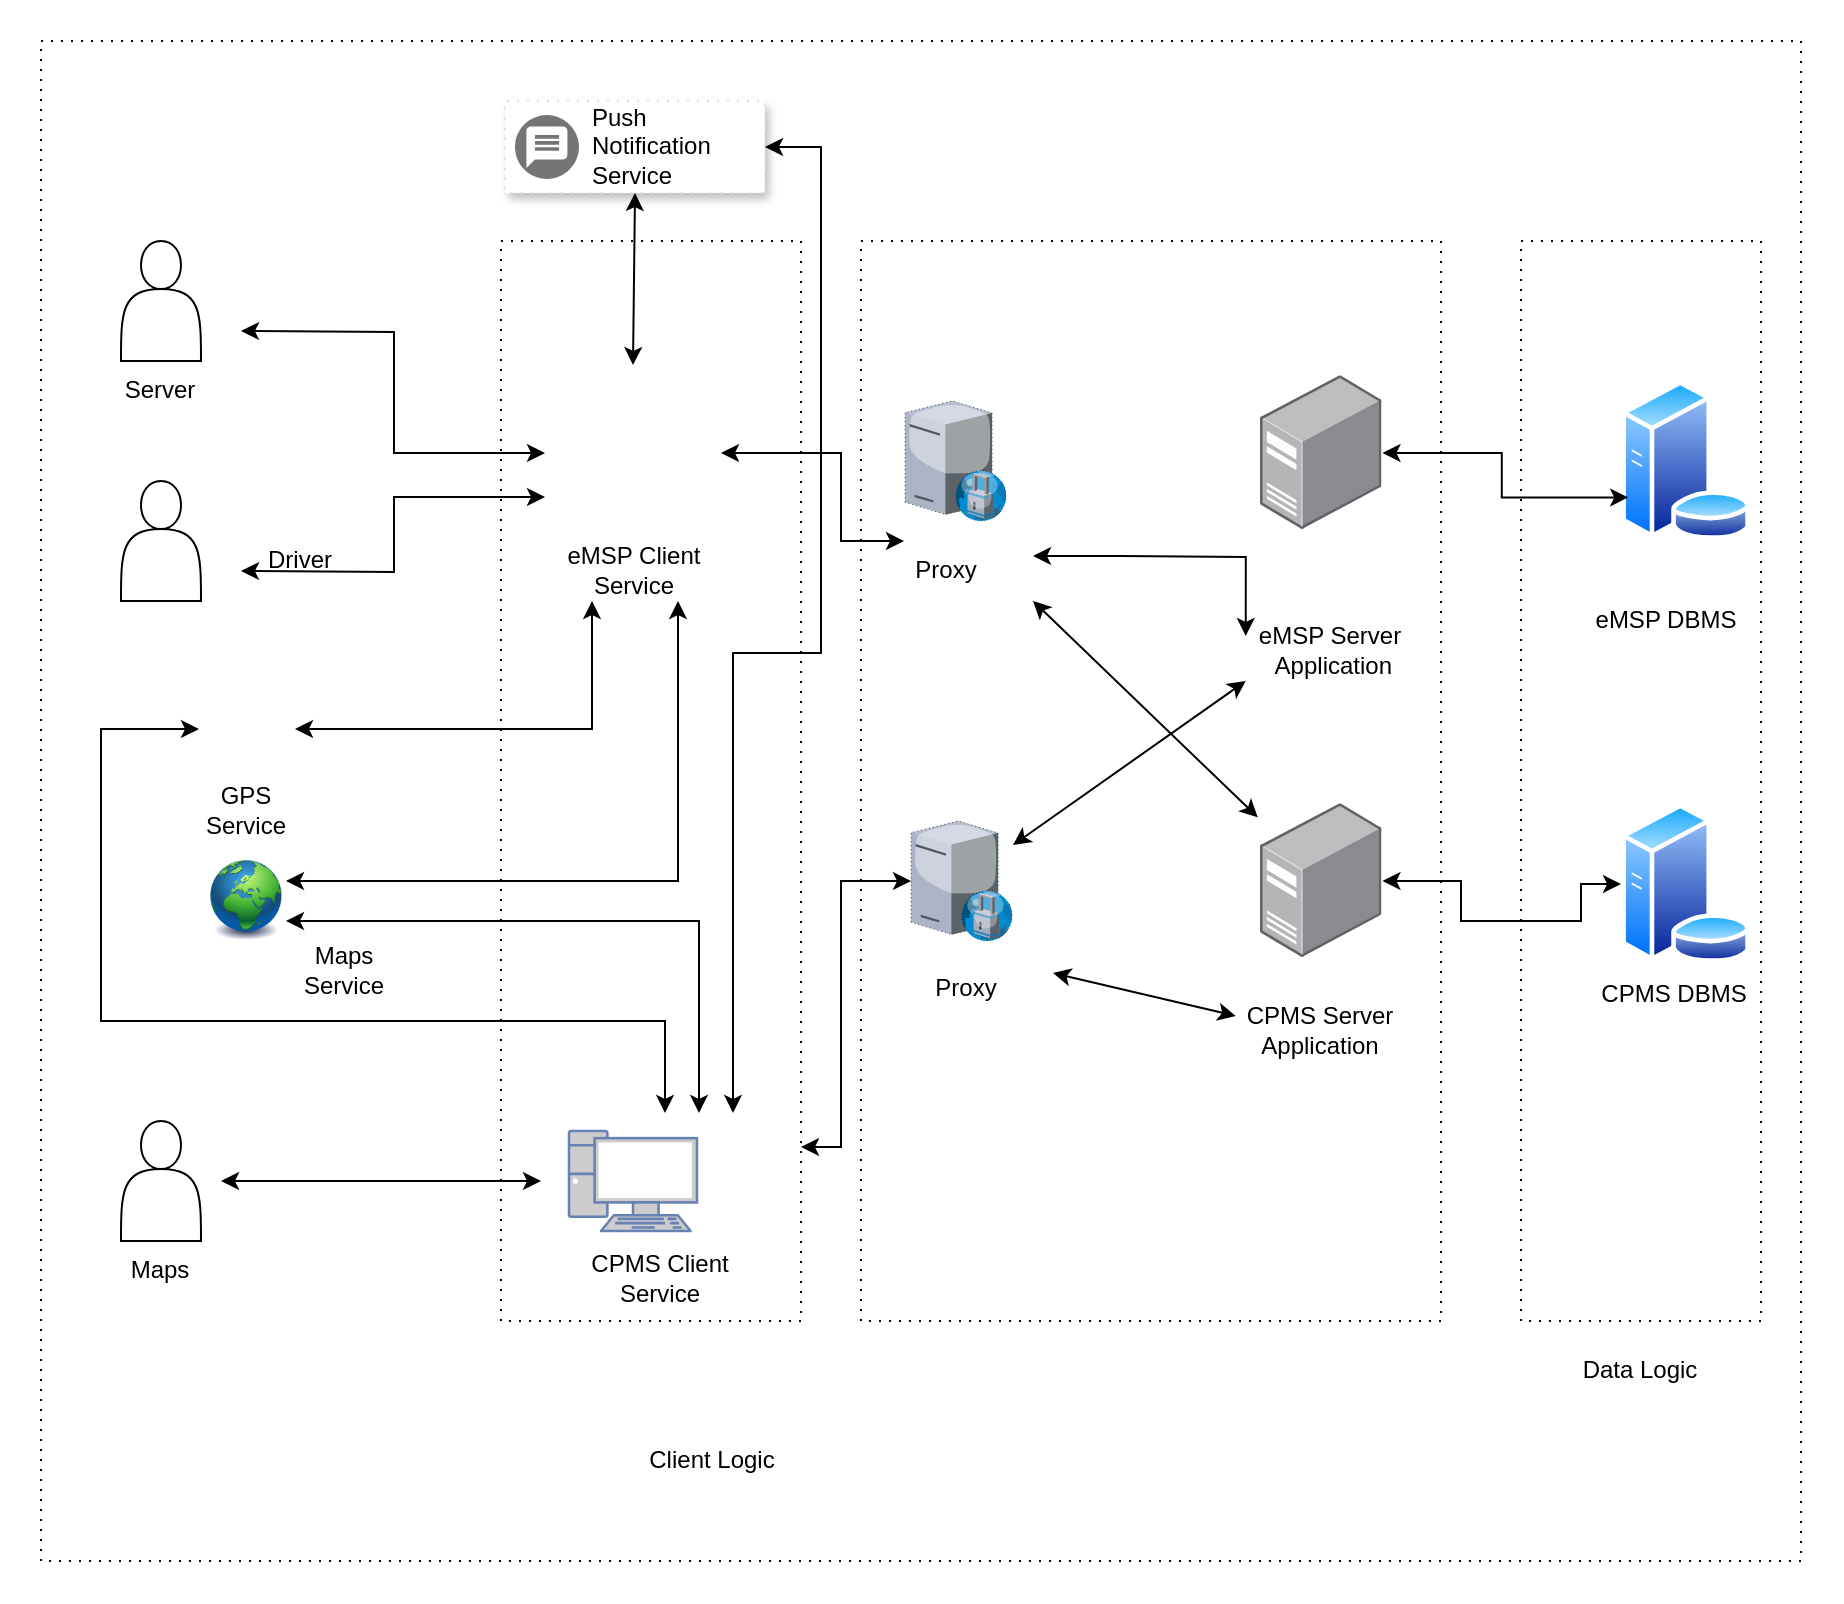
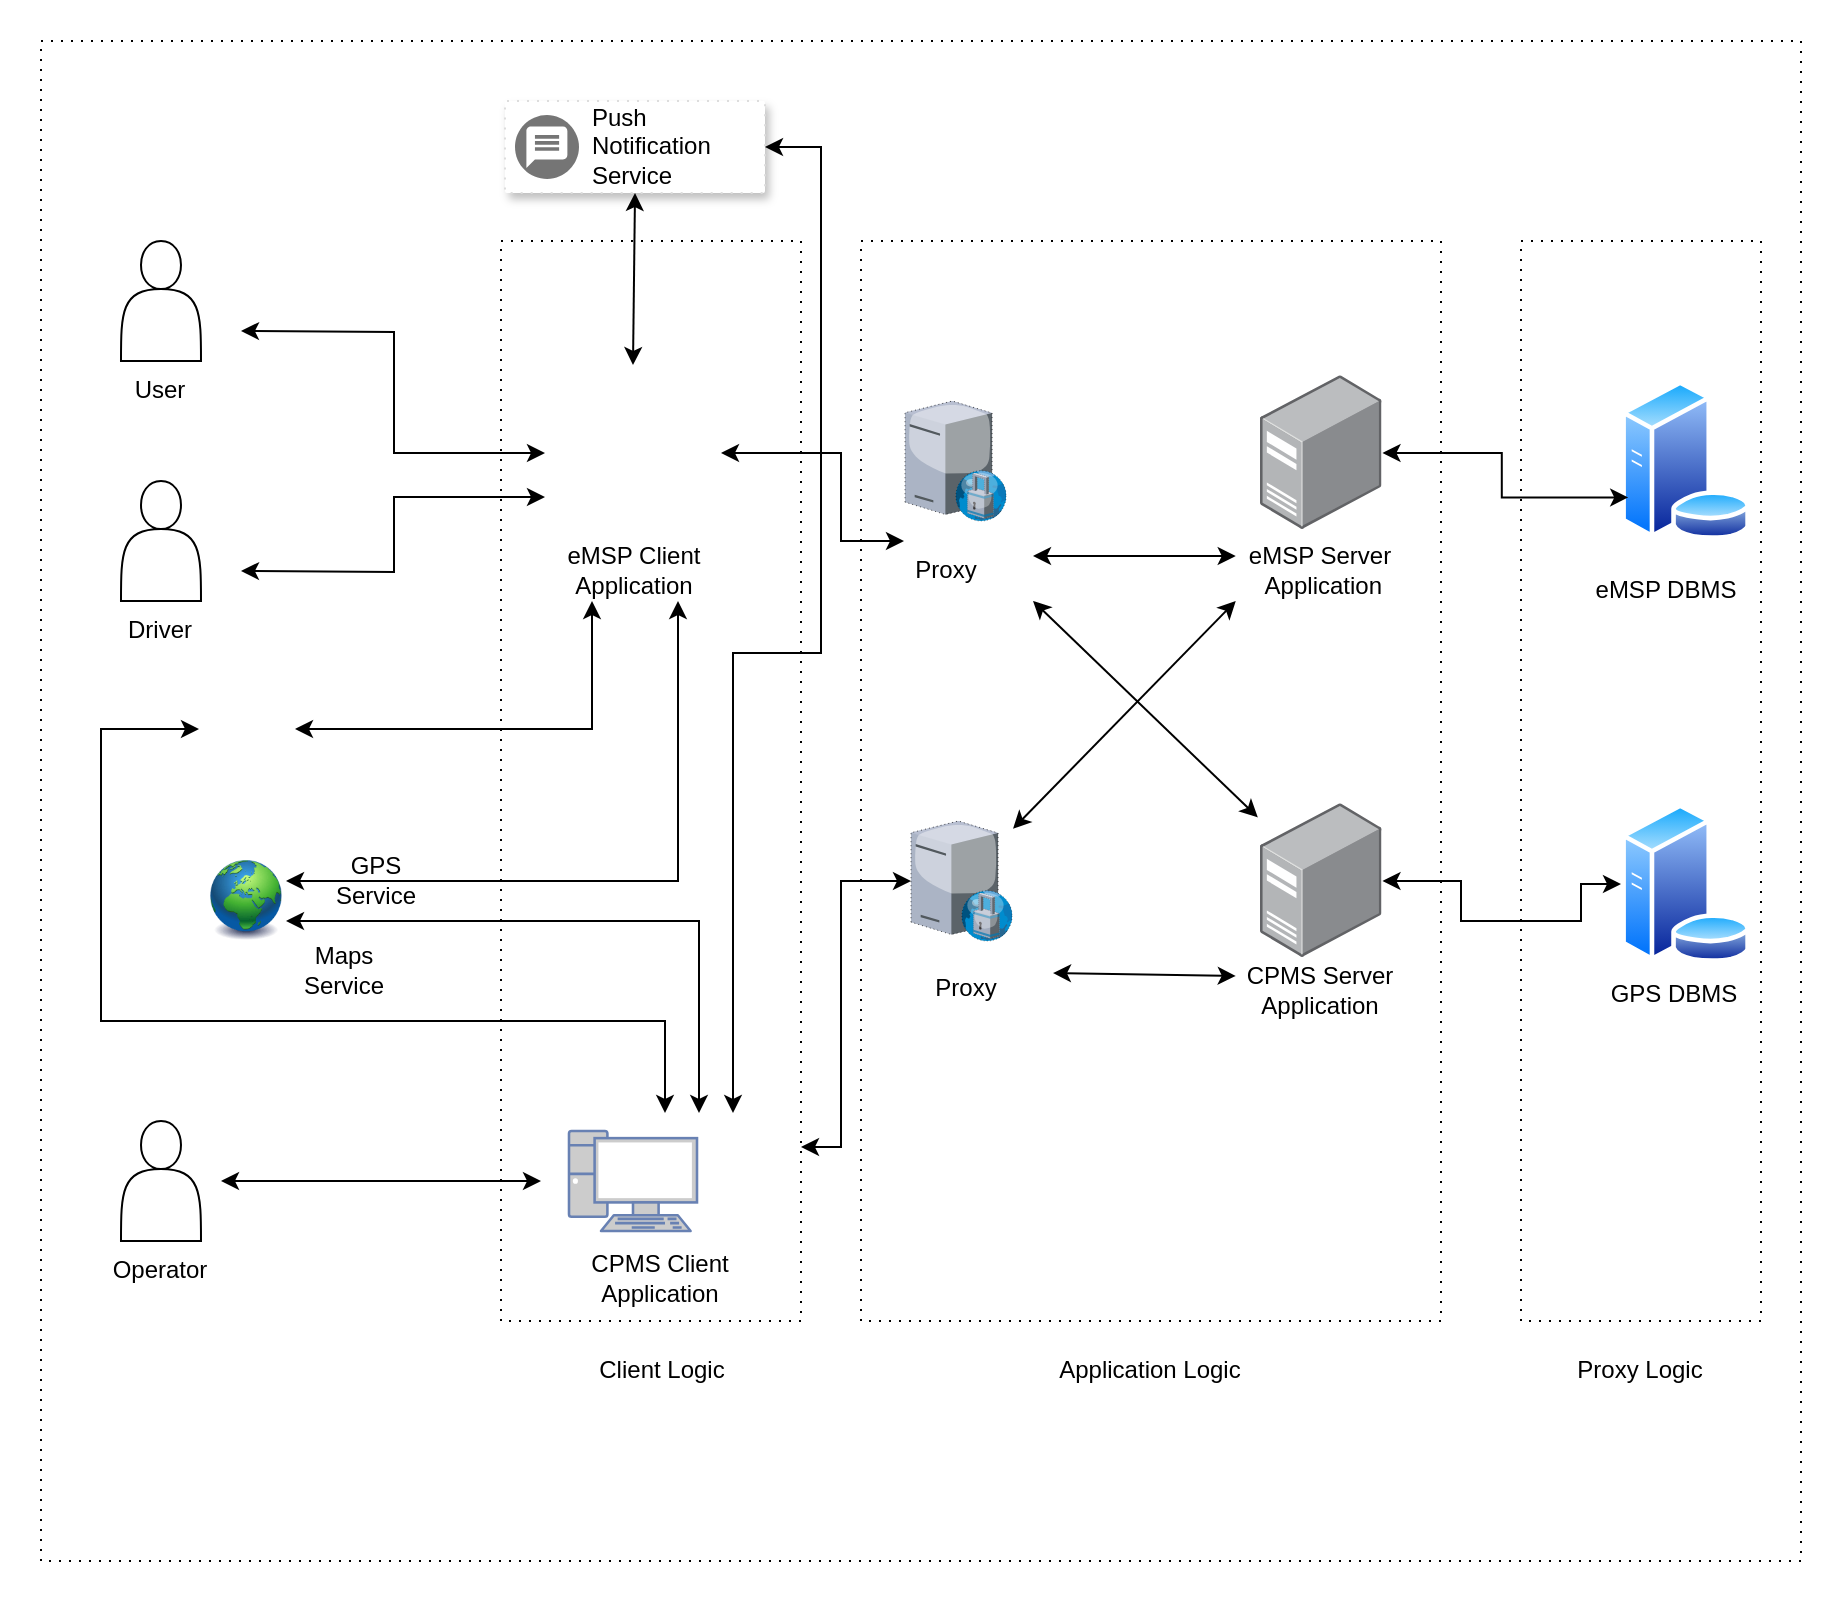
(161, 391) -> (161, 391)
(301, 561) -> (161, 631)
(635, 571) -> (635, 571)
(1666, 621) -> (1666, 591)
(1332, 651) -> (1322, 571)
(247, 811) -> (377, 881)
(1675, 995) -> (1675, 995)
(1322, 1031) -> (1322, 991)
(161, 1271) -> (161, 1271)
(661, 1279) -> (661, 1279)
none -> (1151, 1371)
(1641, 1371) -> (1641, 1371)
(713, 1461) -> (663, 1371)
